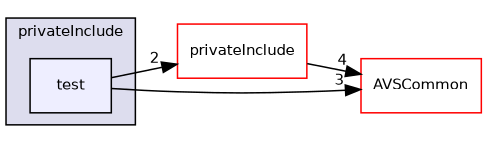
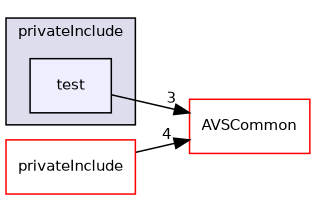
(146, 71) -> none
